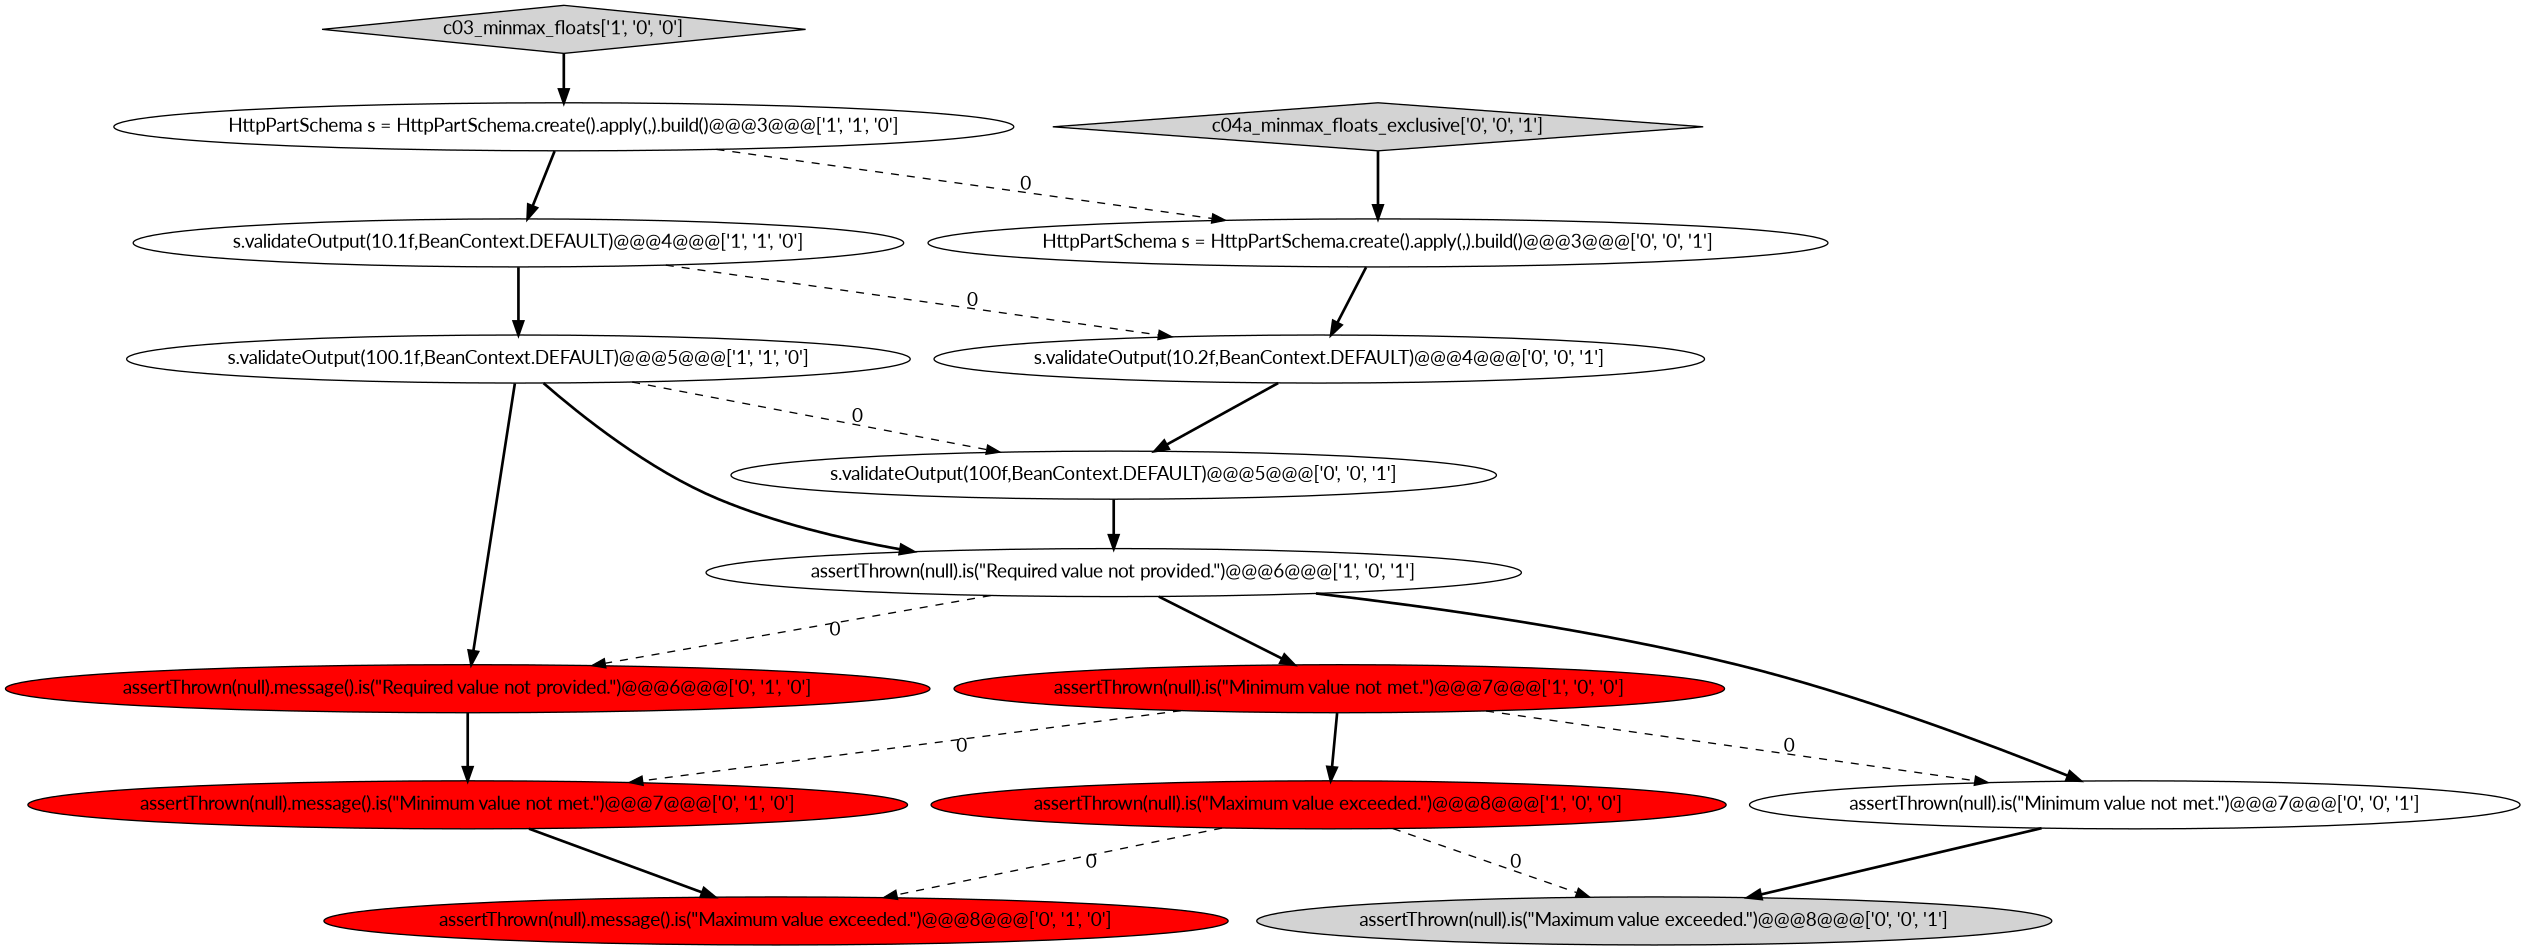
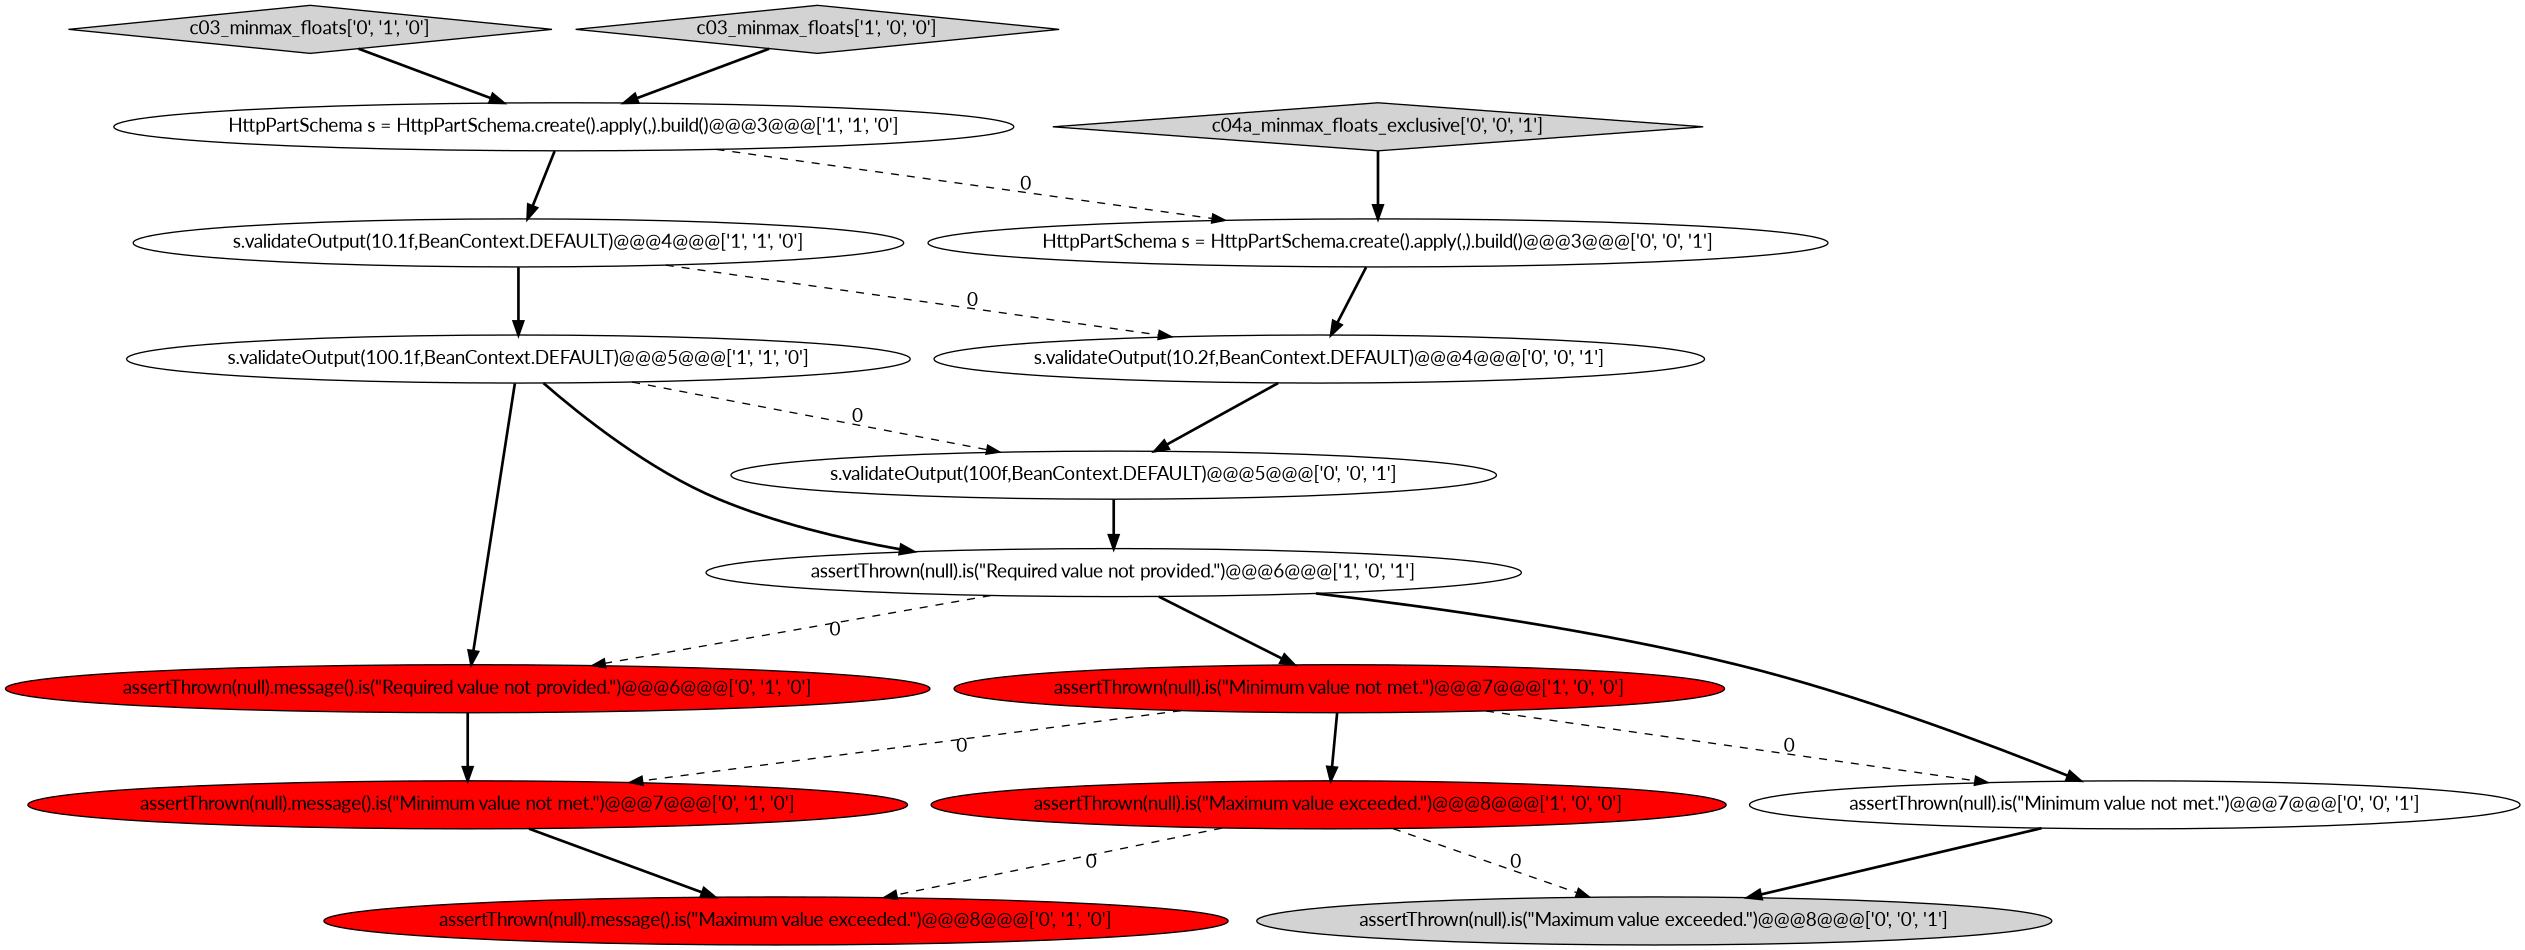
none -> (310, 29)
